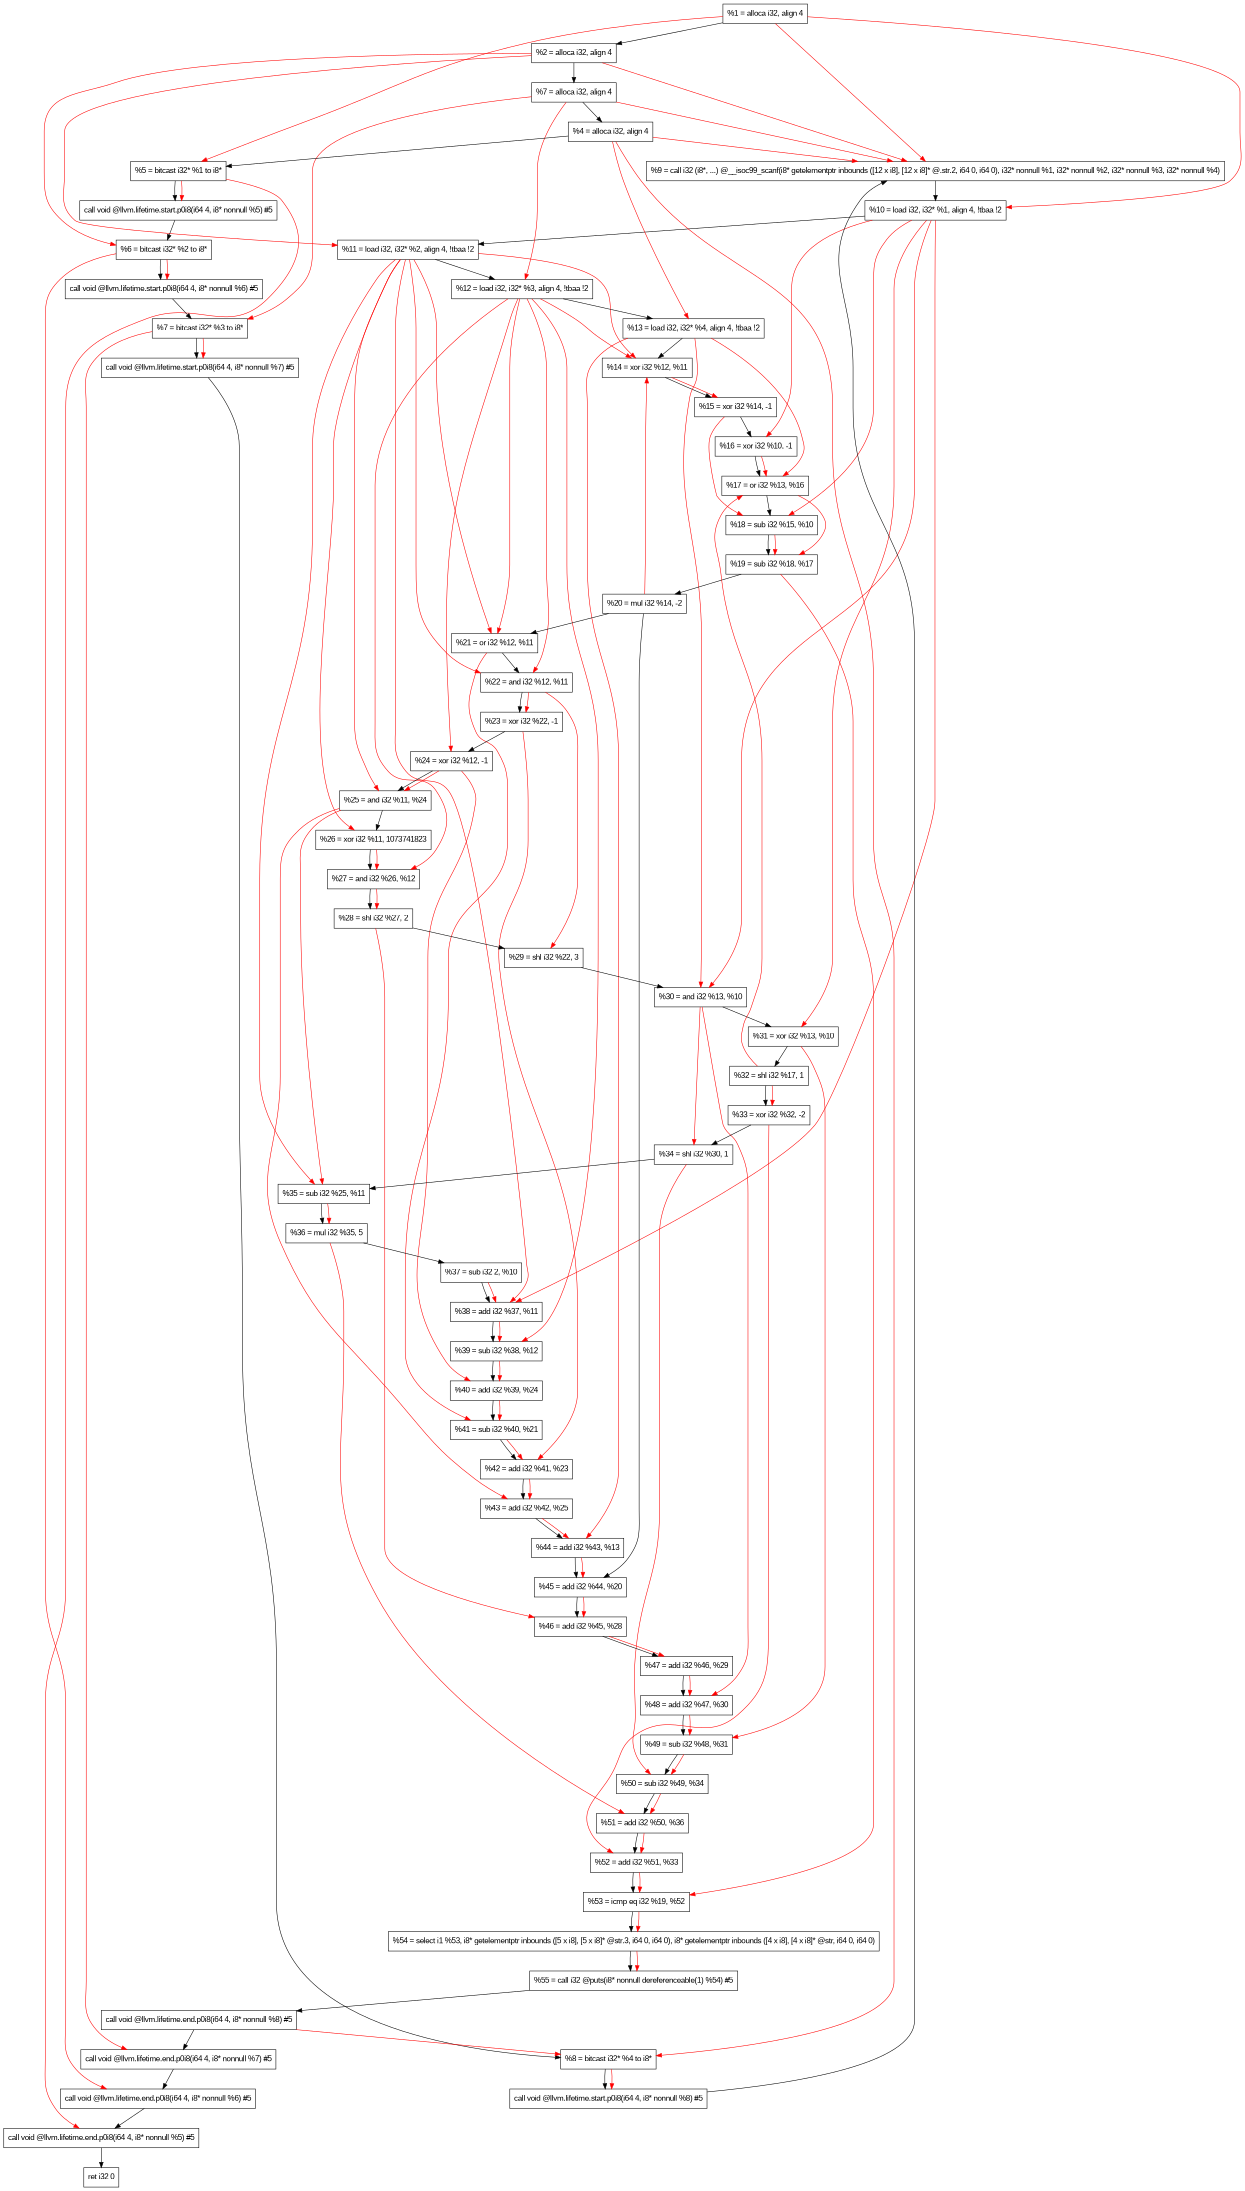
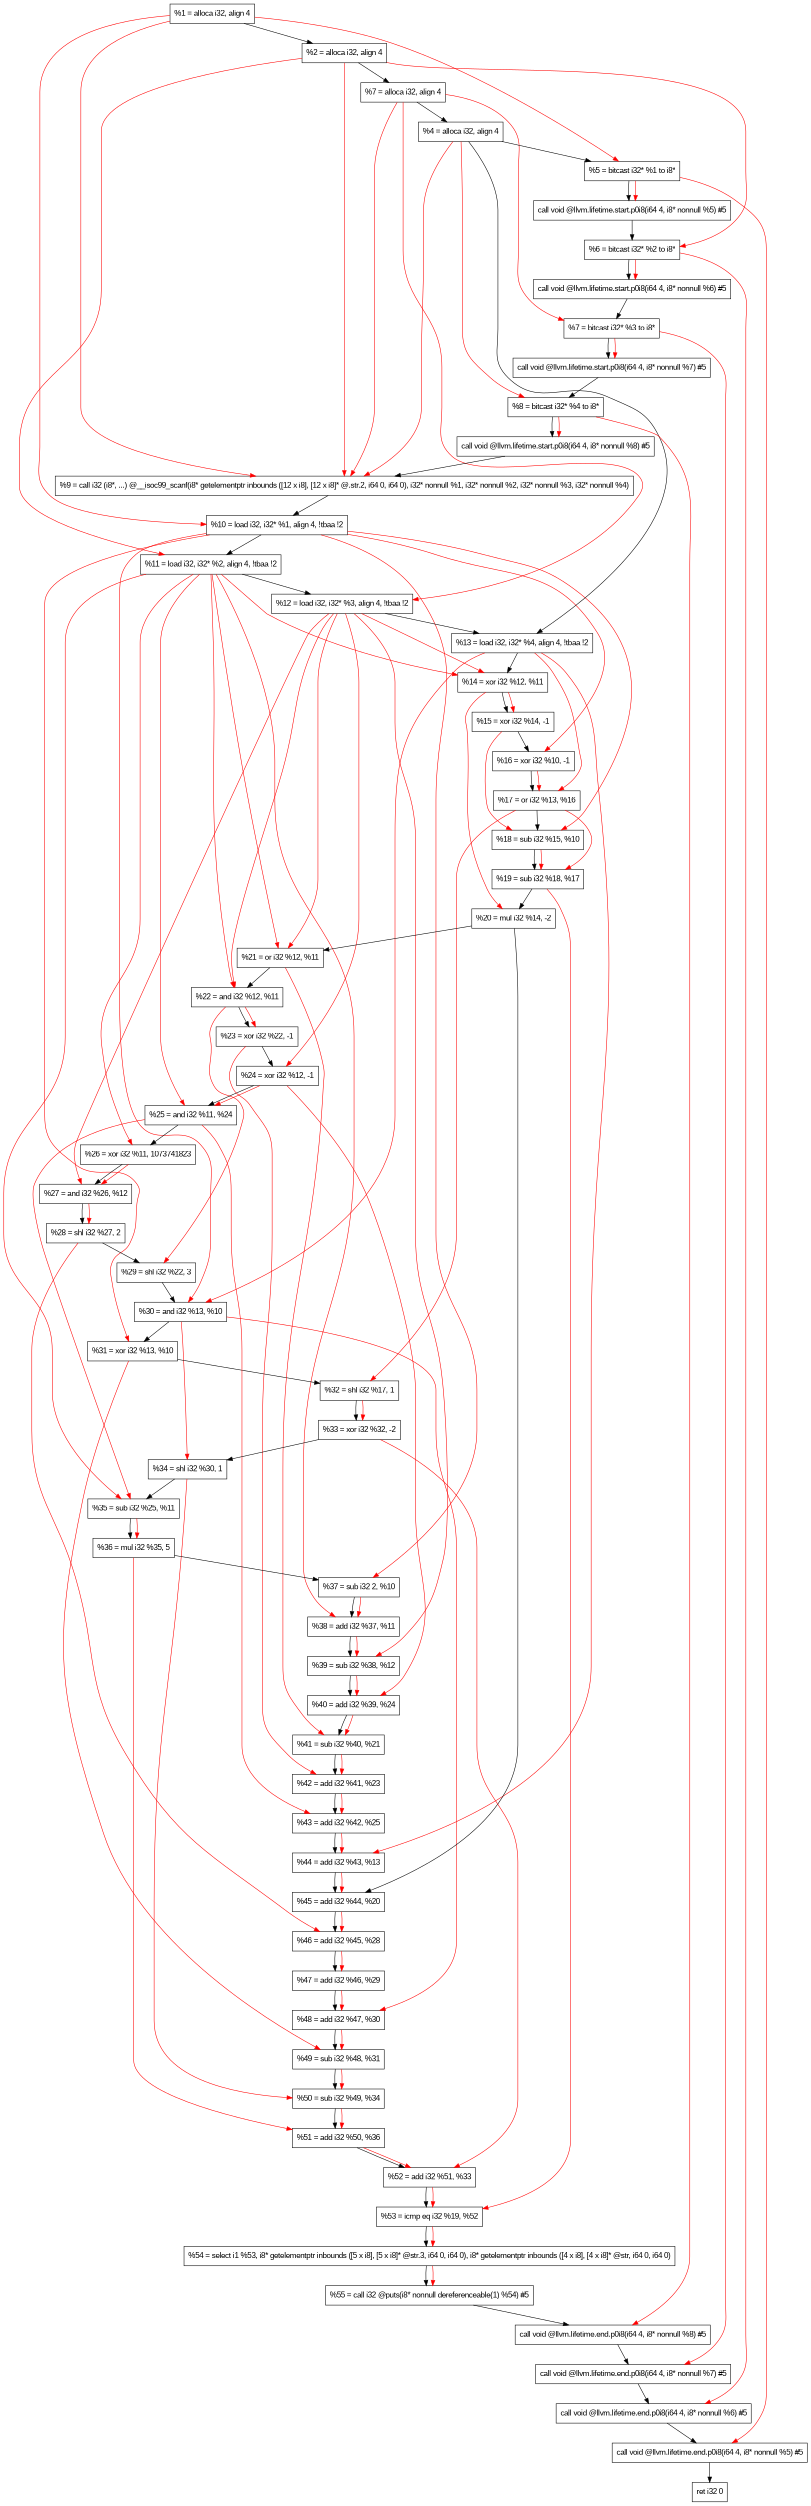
(642, 226) -> (589, 392)
(646, 489) -> (468, 798)
(762, 779) -> (456, 1093)
(922, 854) -> (436, 1045)
(426, 2042) -> (690, 1353)
